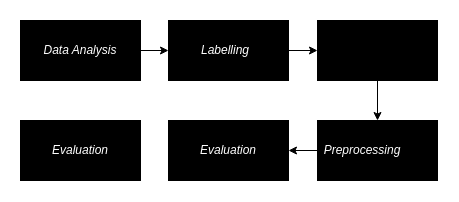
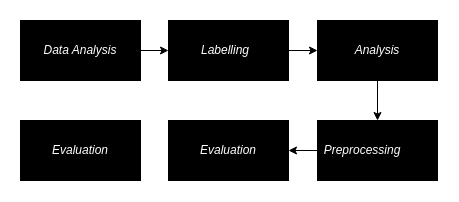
none -> (378, 51)
